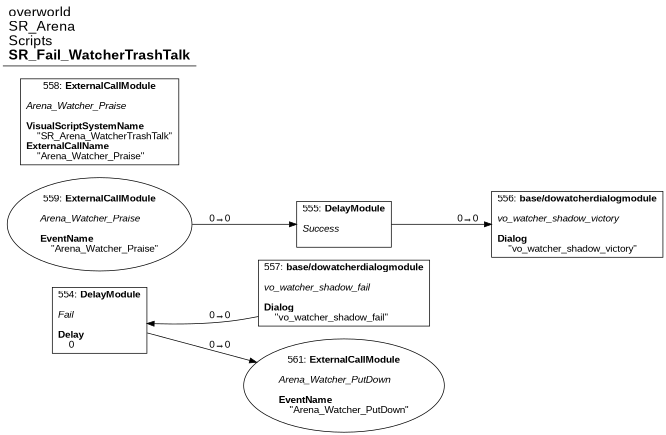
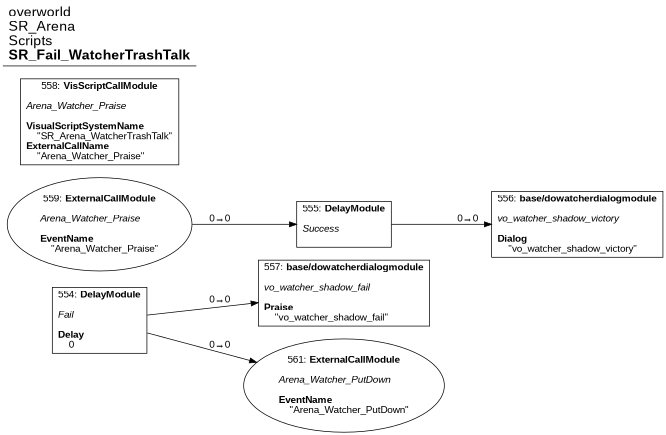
(111, 86) -> (111, 86)
(279, 307) -> (279, 307)
(206, 323) -> (199, 309)
